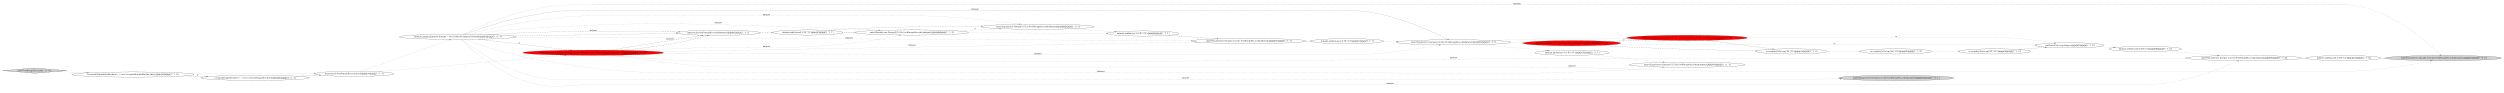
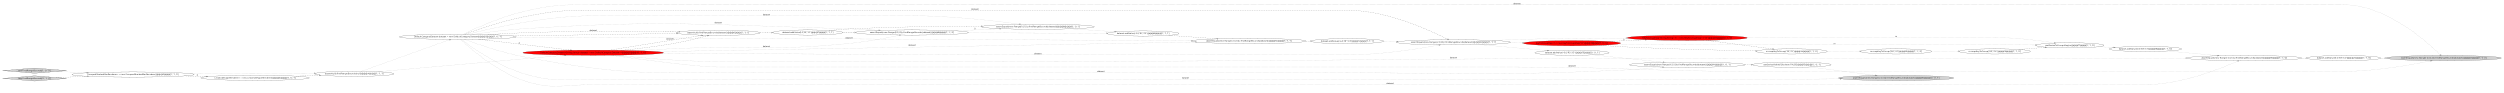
none -> (1792, 65)
none -> (35, 78)
